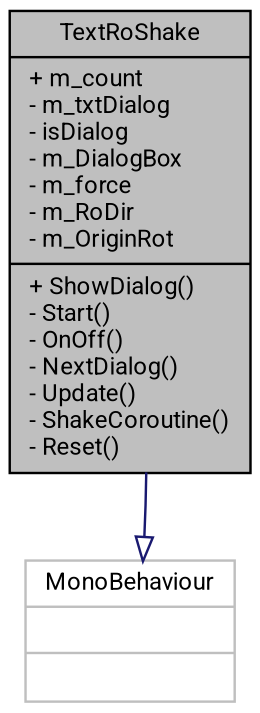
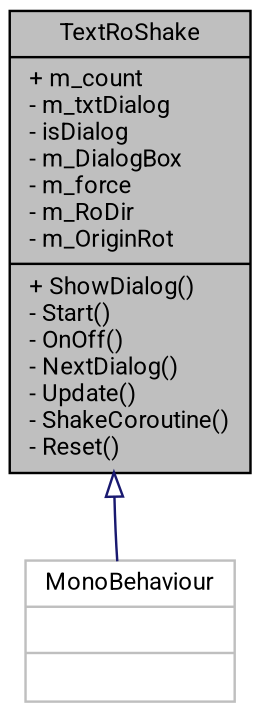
(146, 504) -> (116, 529)
